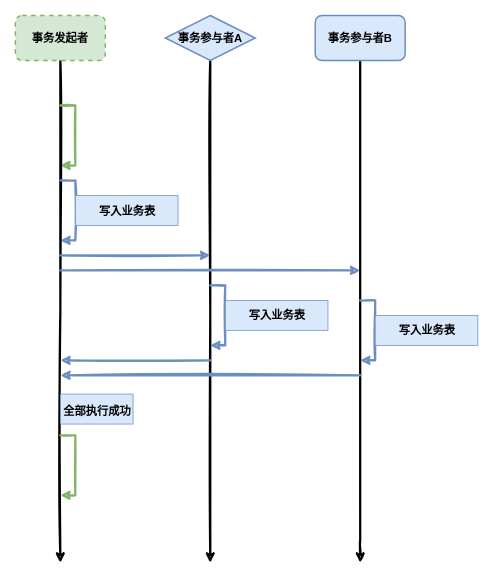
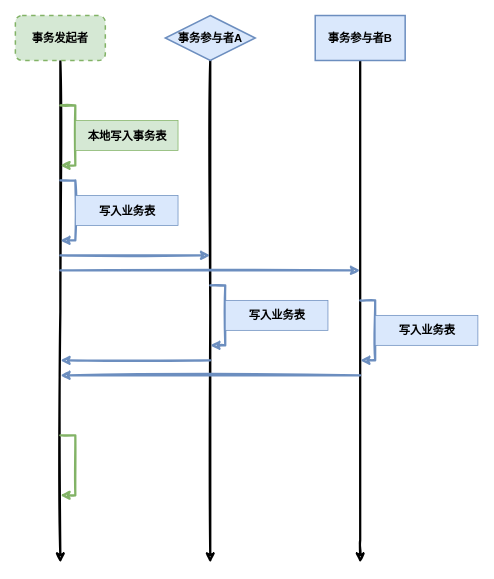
(360, 38) -> (360, 38)
none -> (127, 135)
(97, 409) -> none
